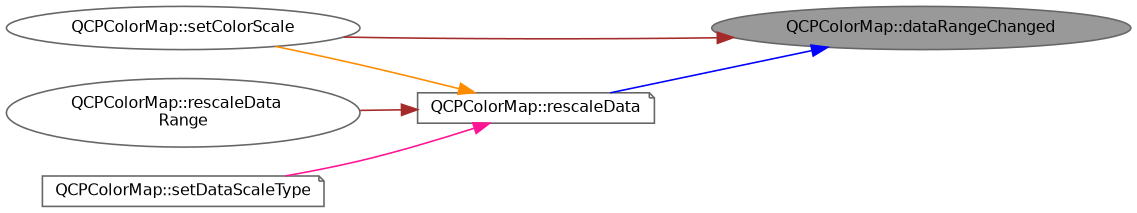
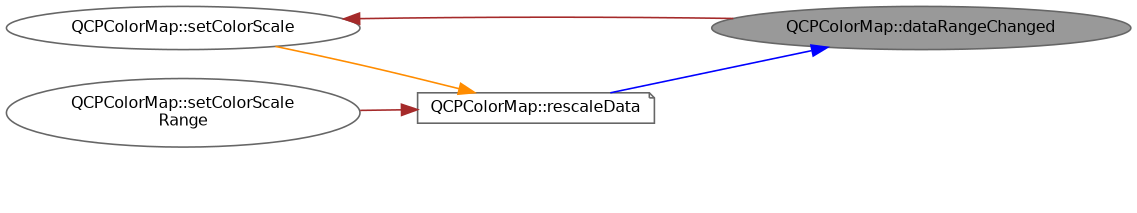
(530, 39) -> (547, 17)
(183, 113) -> (183, 113)
(183, 191) -> none
